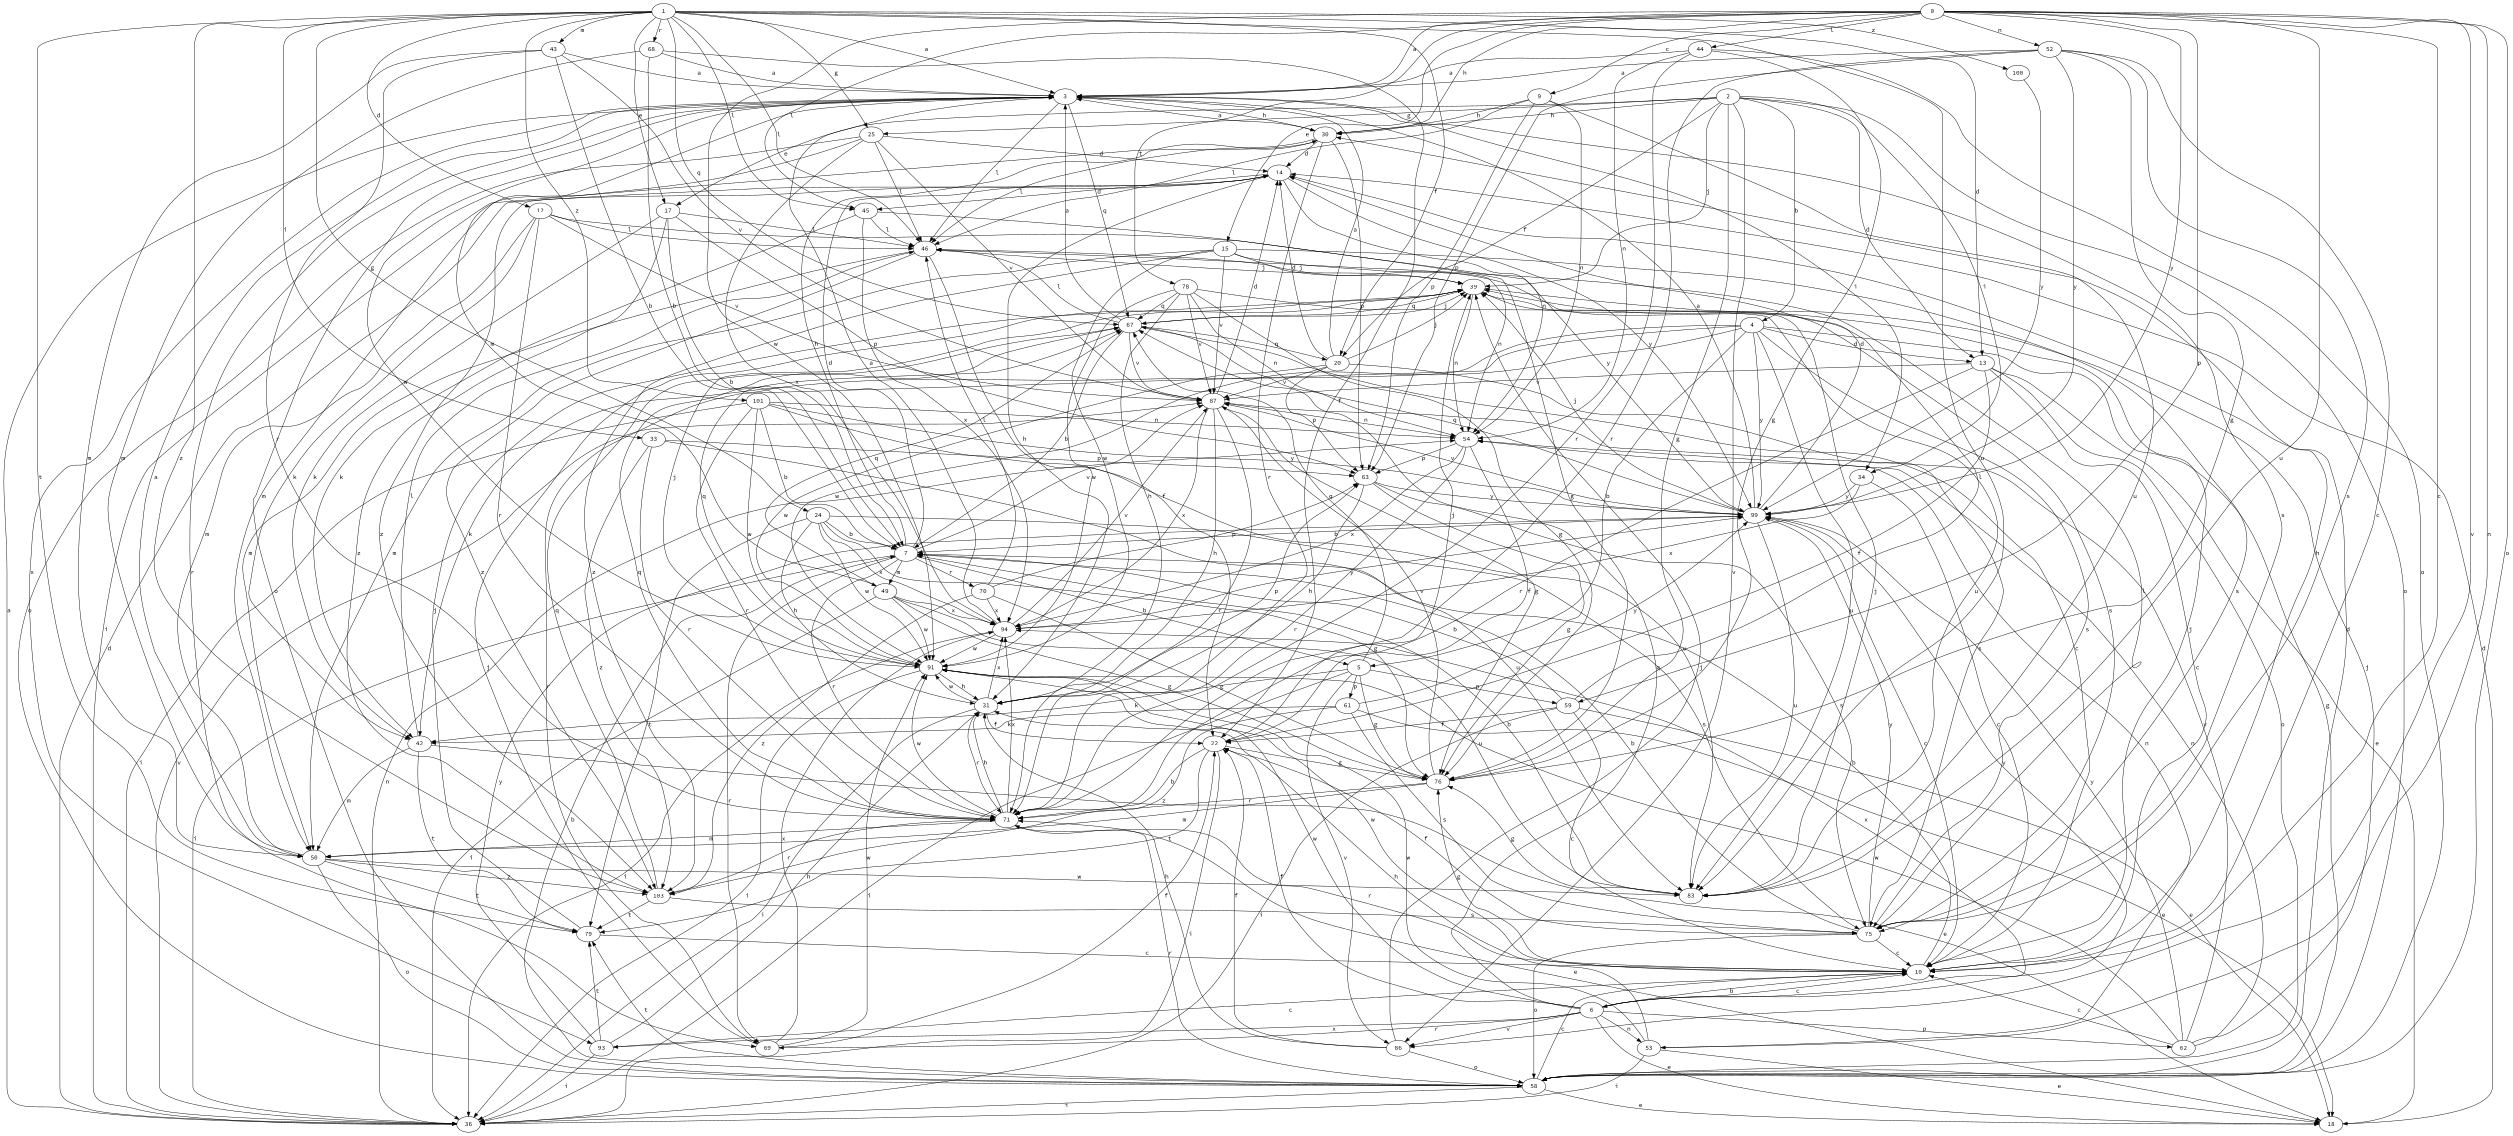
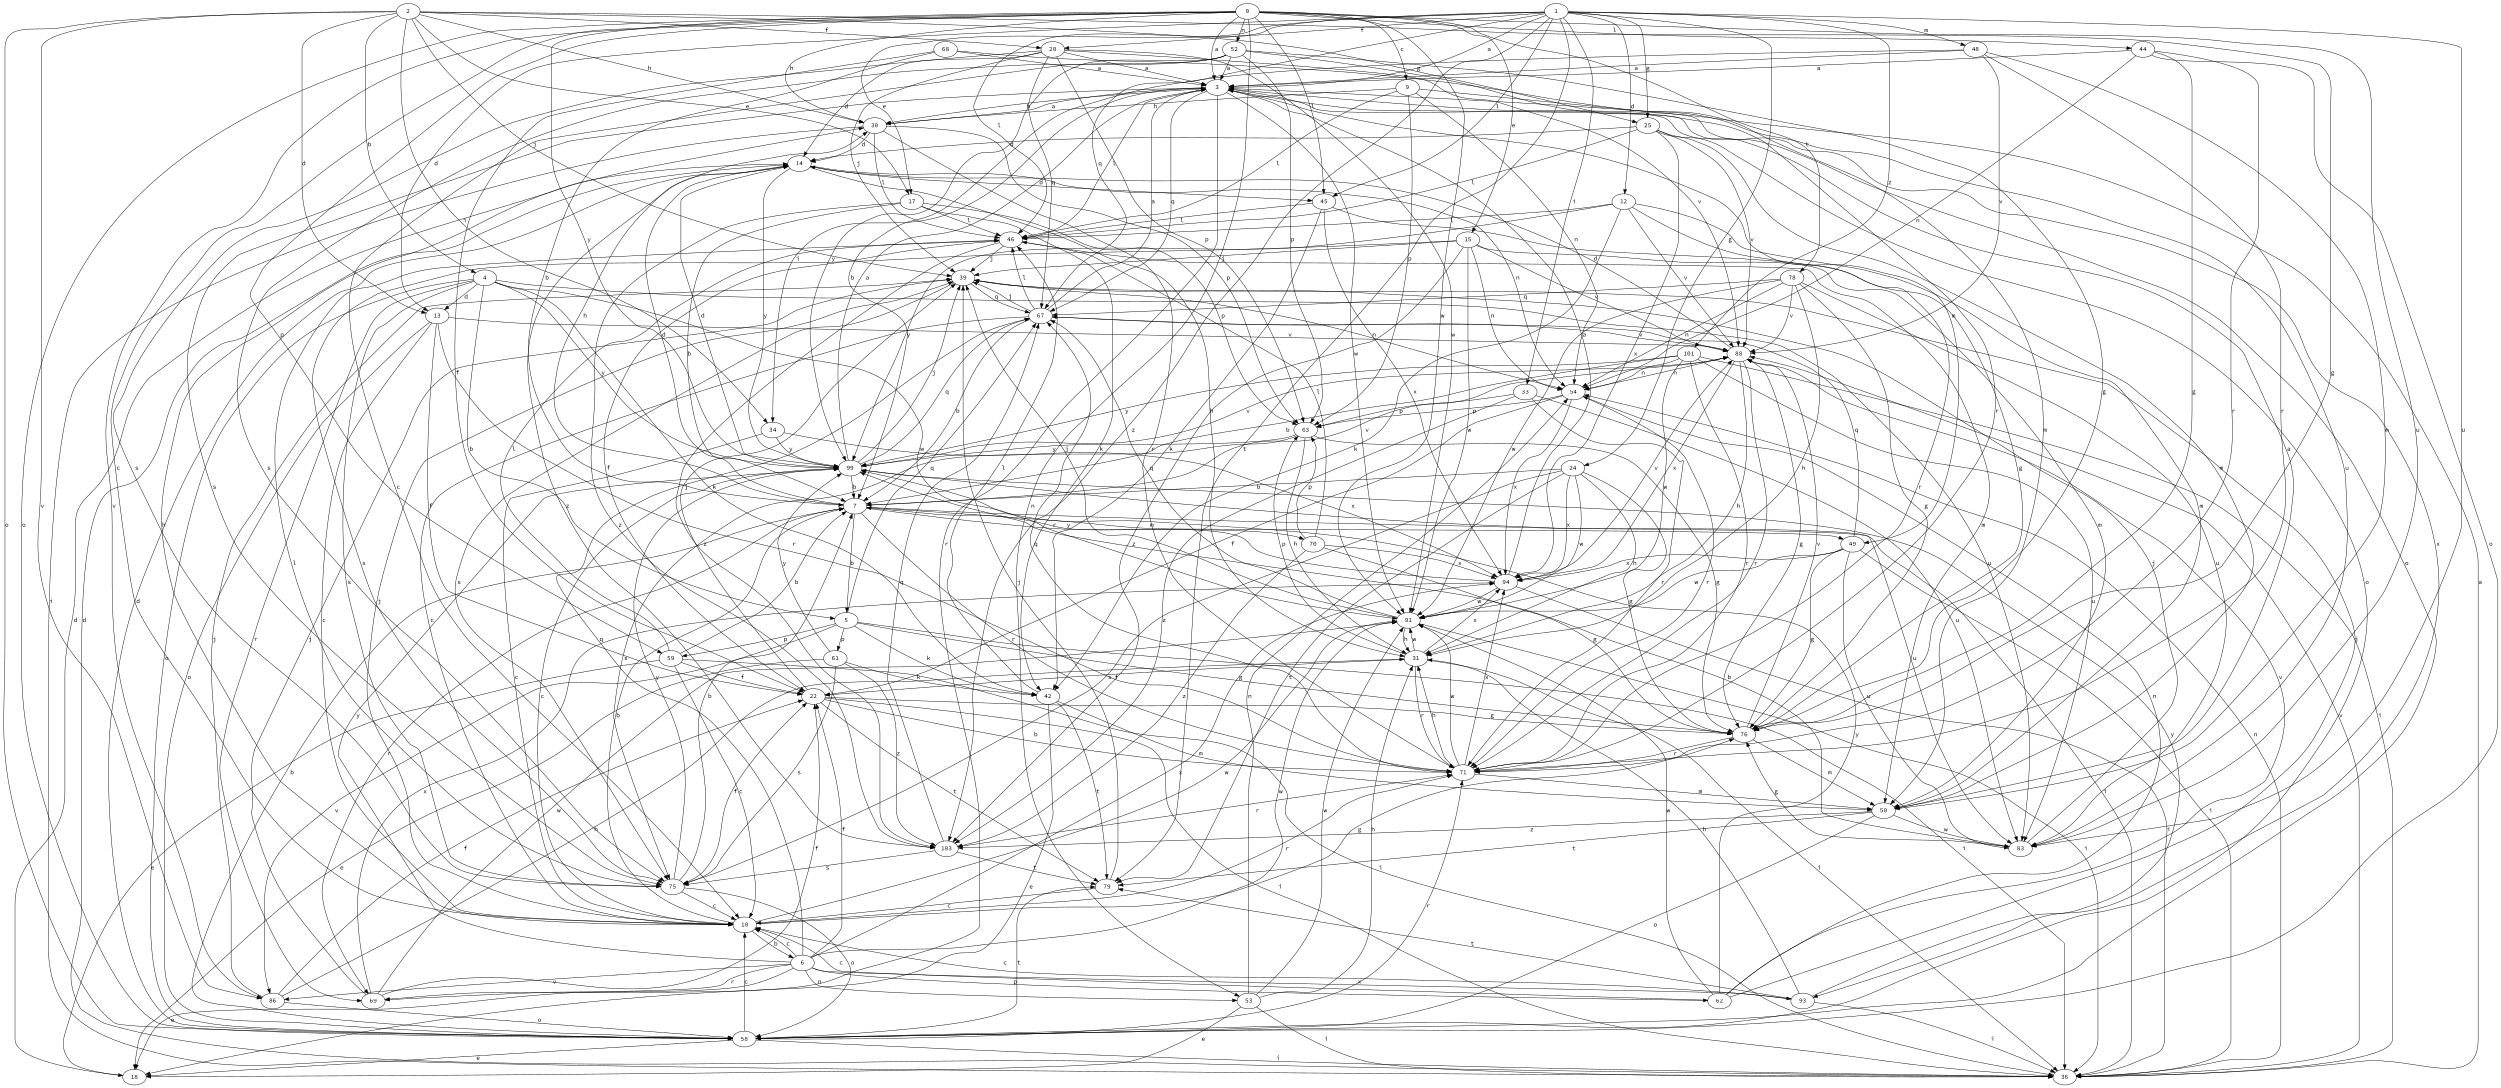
(658, 28) -> none
(553, 49) -> (1975, 49)
(2018, 73) -> none
(1233, 339) -> (1048, 164)
(1213, 401) -> (1739, 354)
(2323, 684) -> none
(2328, 706) -> (167, 658)
(1688, 1002) -> none
